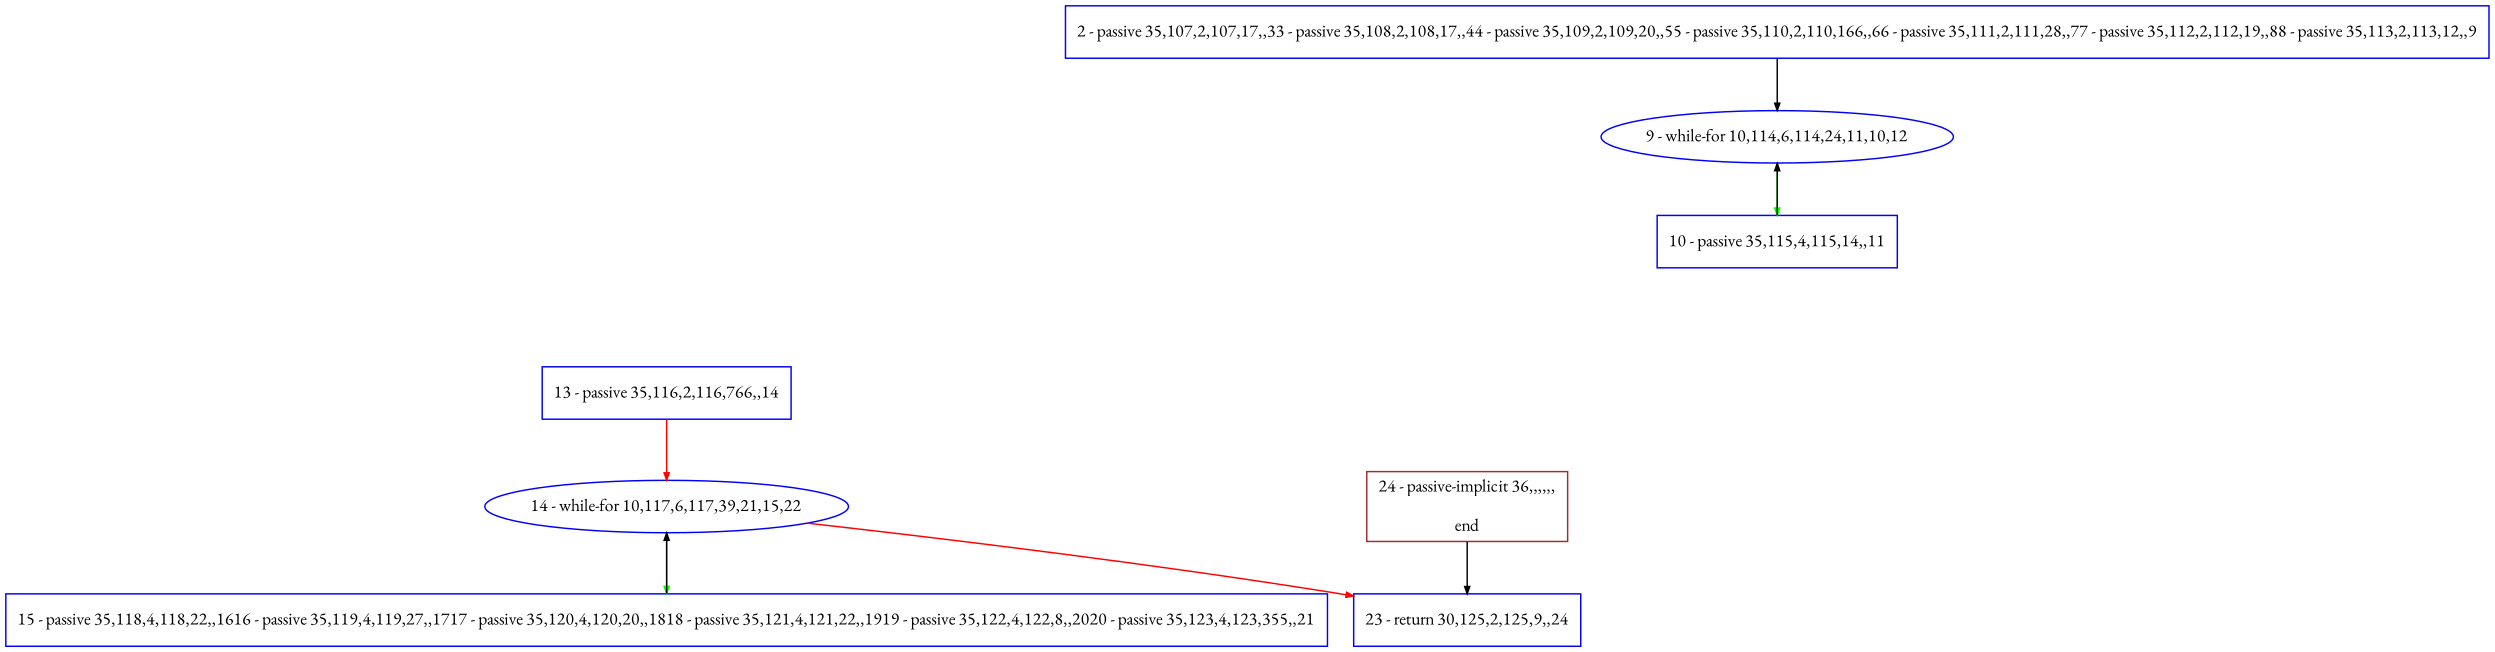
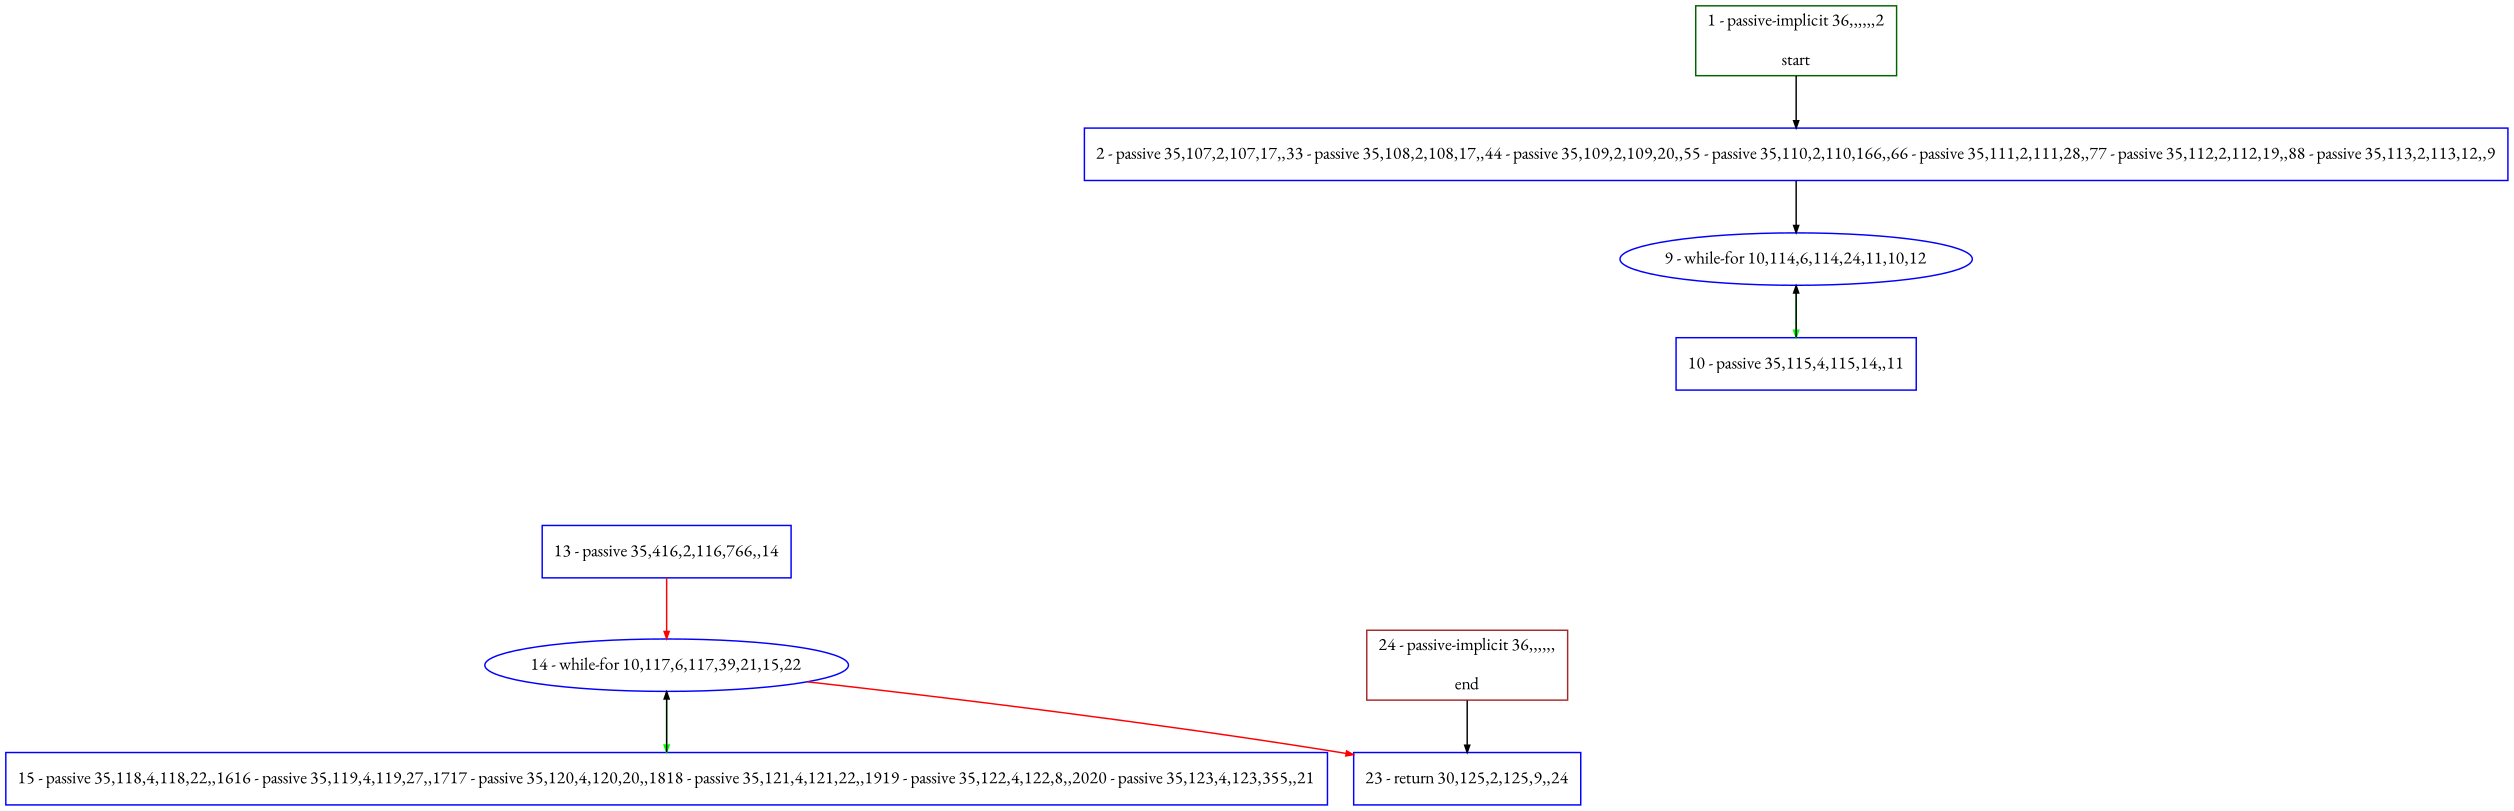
none -> (1796, 41)
(667, 393) -> (667, 552)
(1176, 646) -> (1176, 805)
